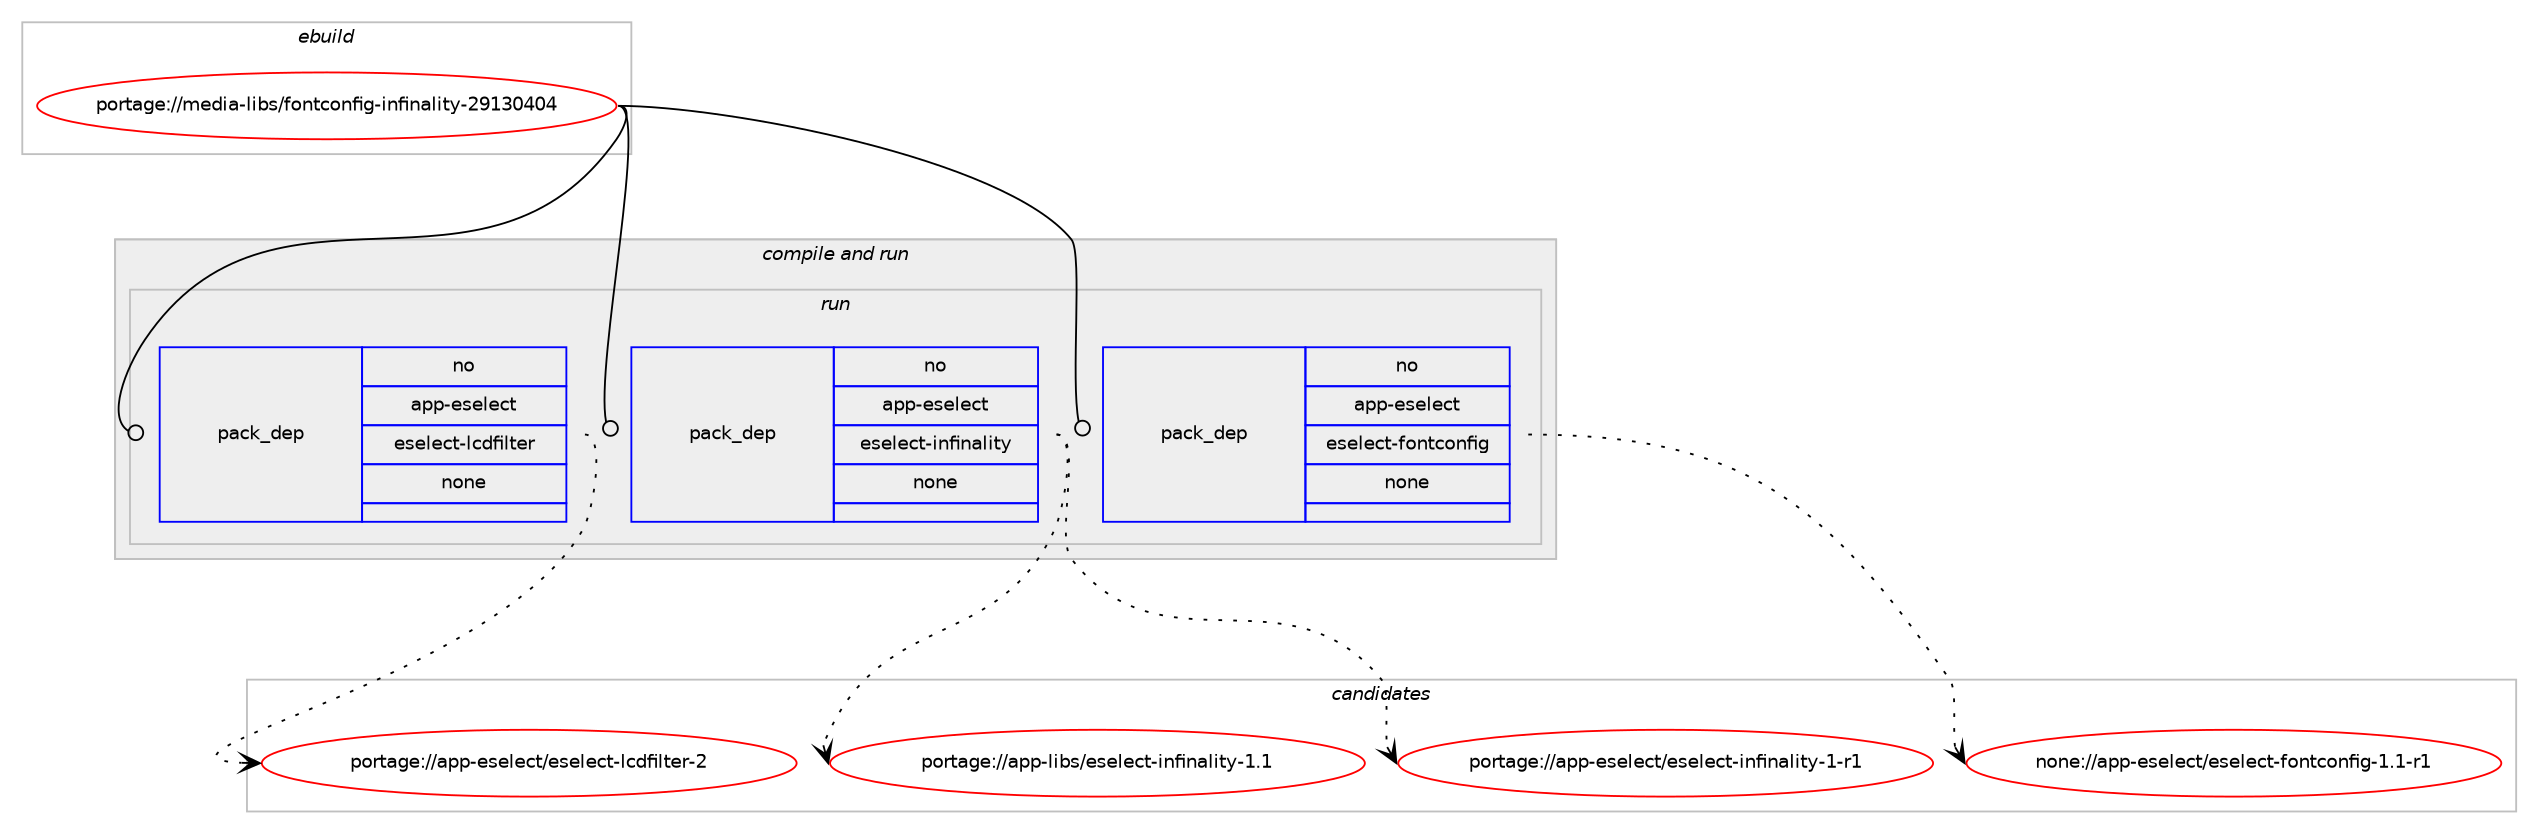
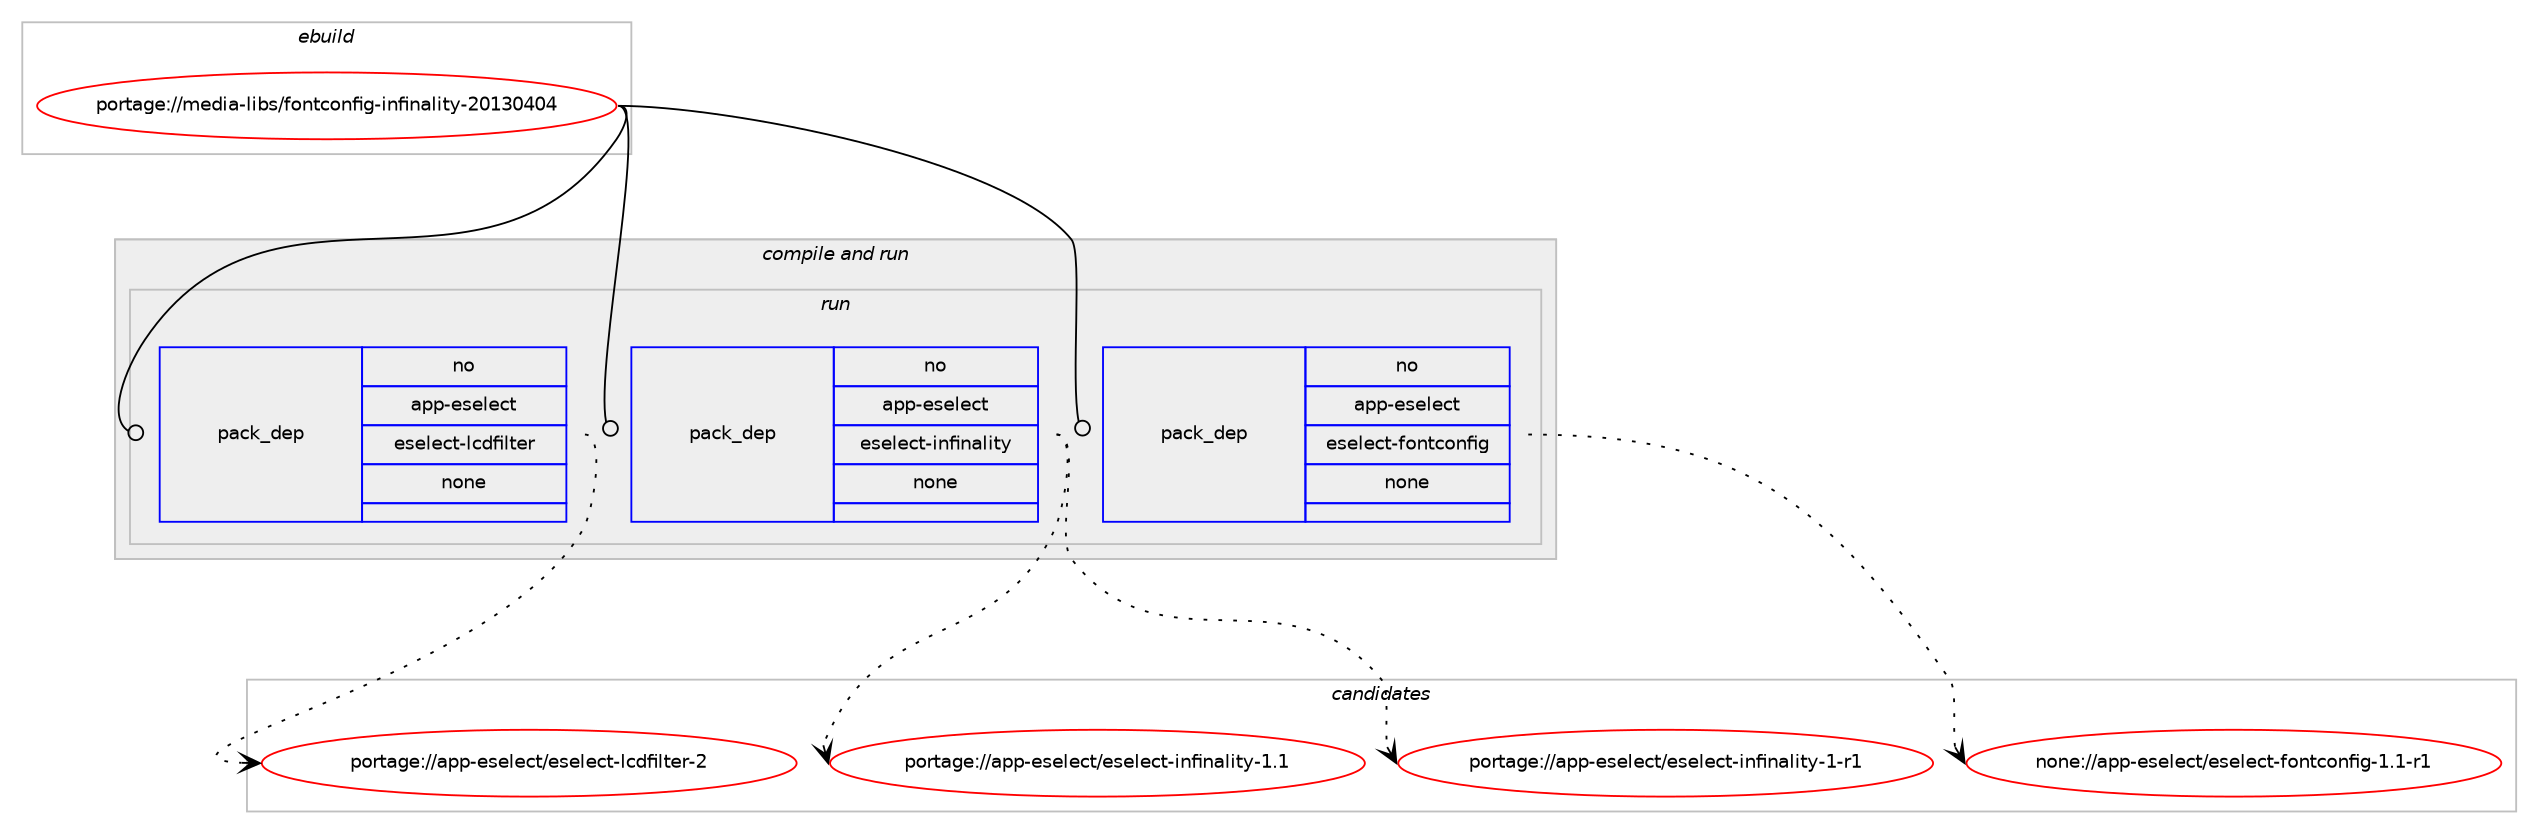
(327, 106) -> (327, 106)
(1097, 763) -> (1097, 763)
